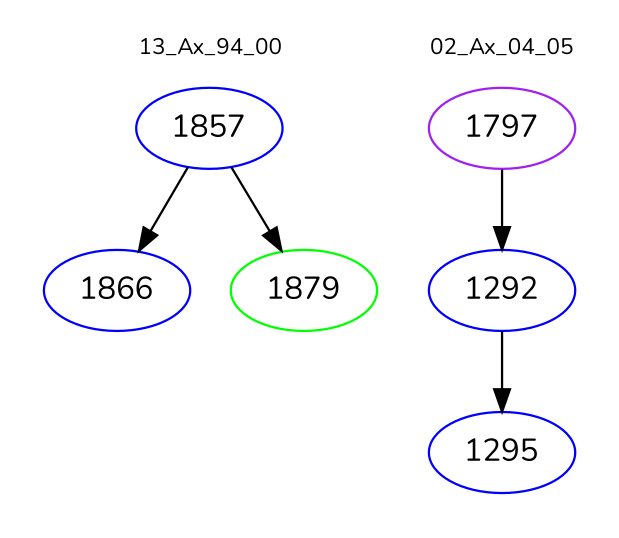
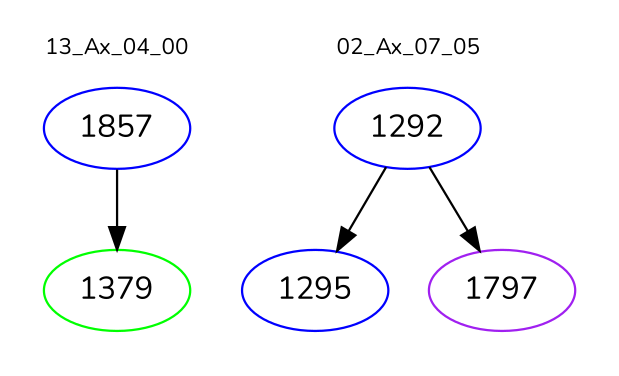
(211, 48) -> (117, 48)
(502, 48) -> (409, 48)
(502, 198) -> (449, 199)
(117, 290) -> none
(304, 290) -> (117, 290)
